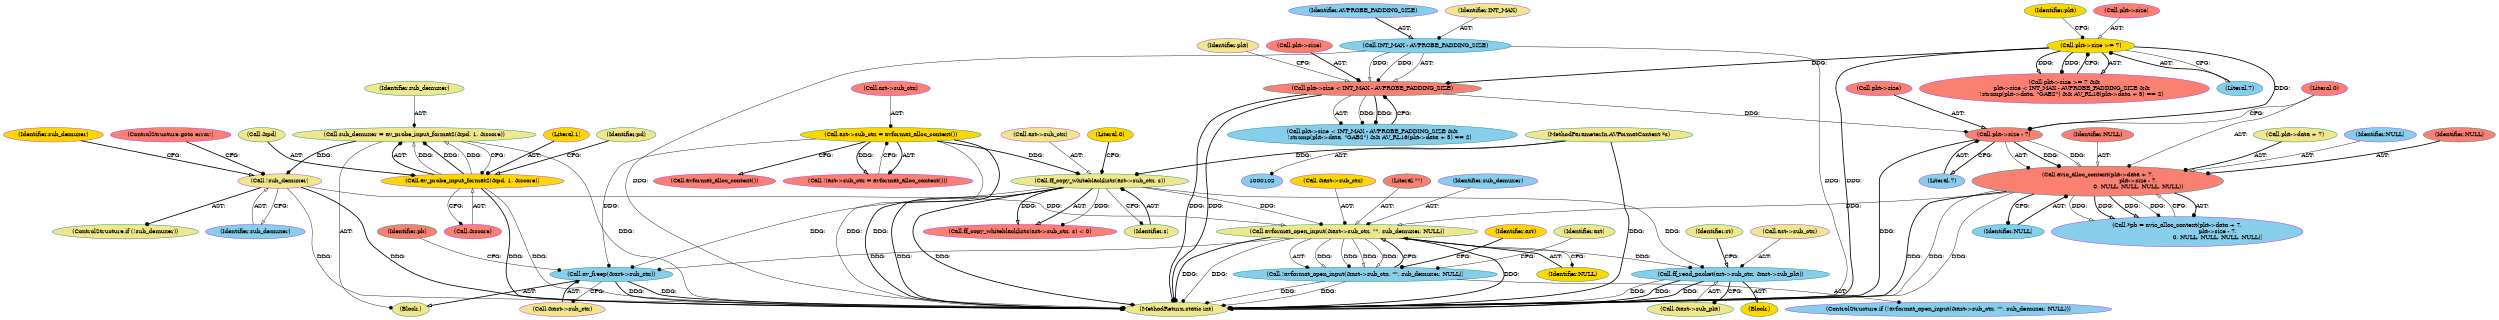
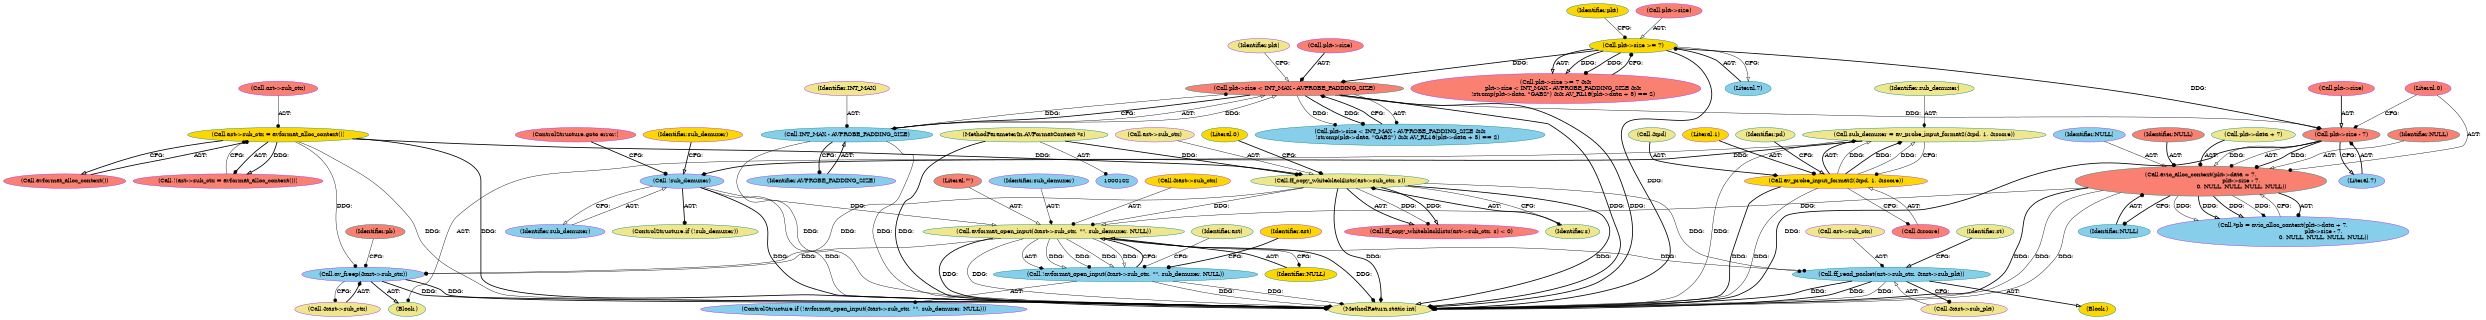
none -> (1074, 116)
none -> (821, 155)
none -> (168, 158)
(280, 181) -> (682, 181)
(611, 274) -> (363, 274)
(1690, 309) -> (1964, 309)
